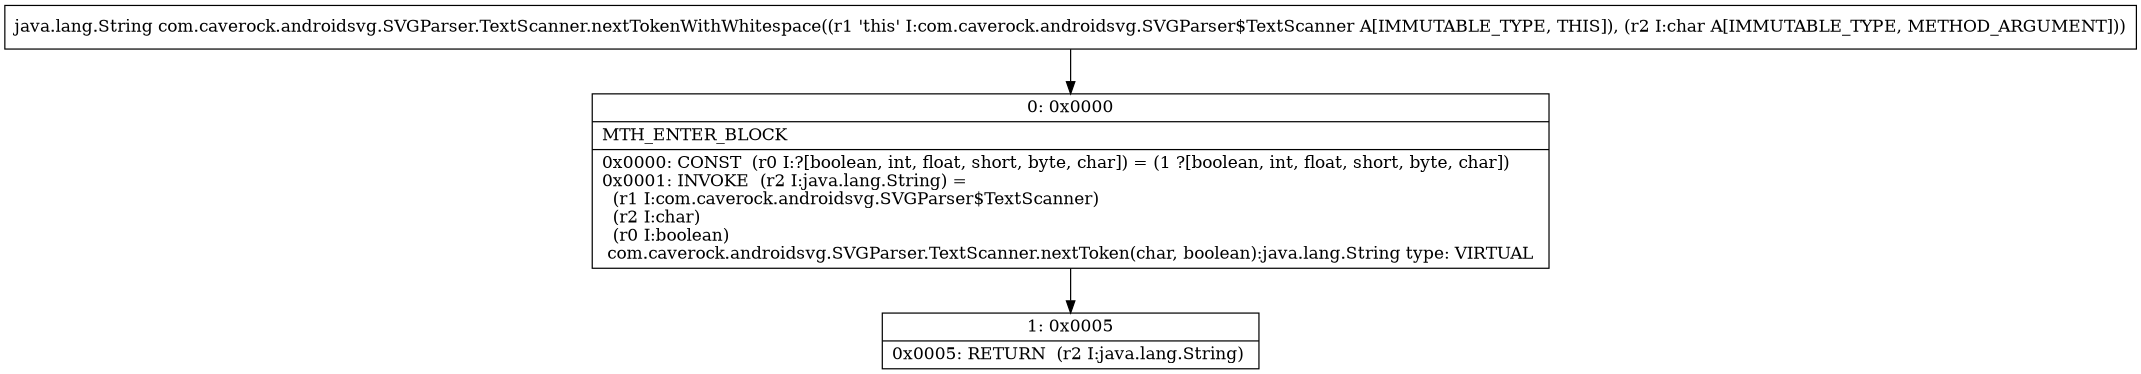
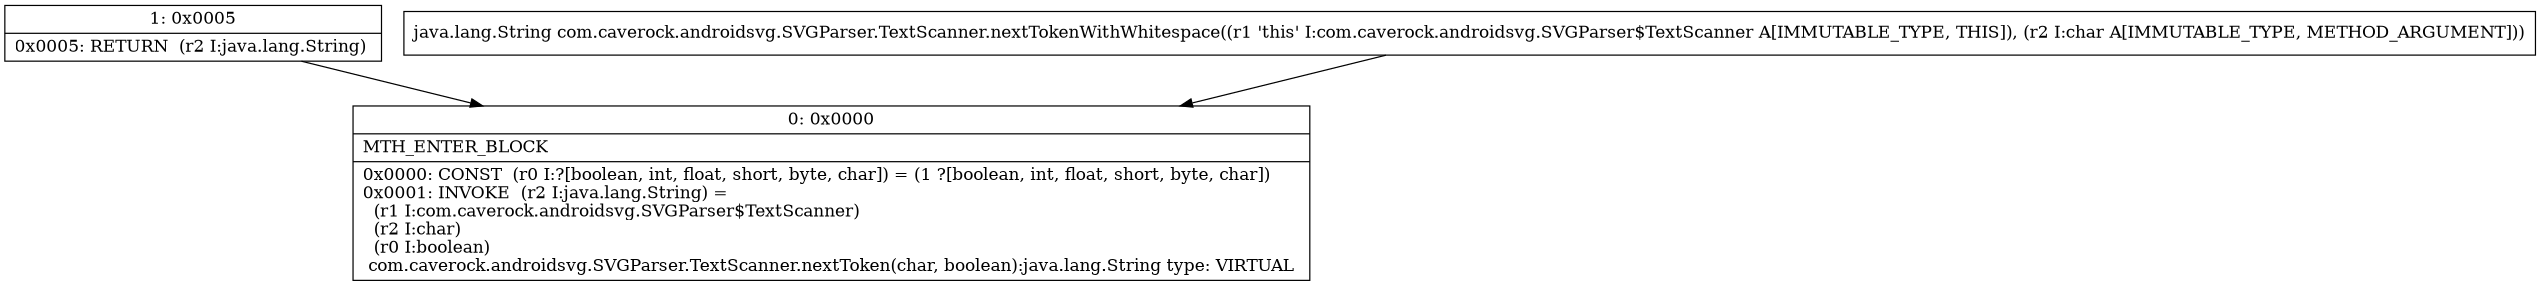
(1071, 285) -> (386, 82)
